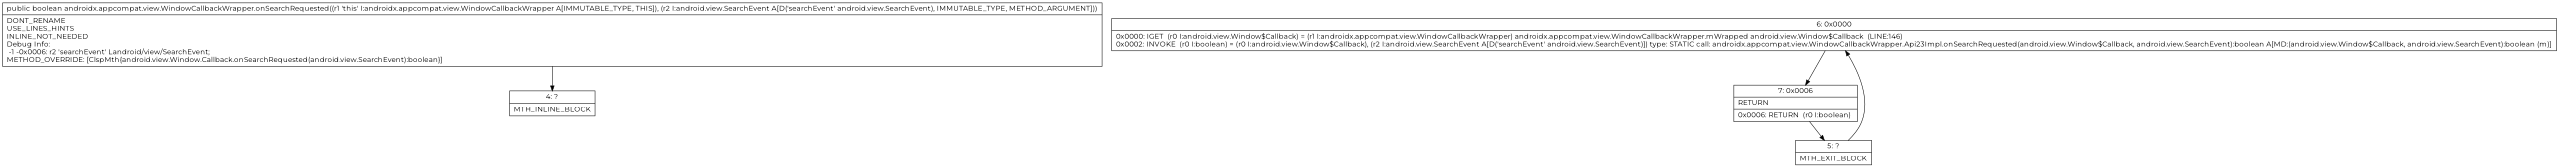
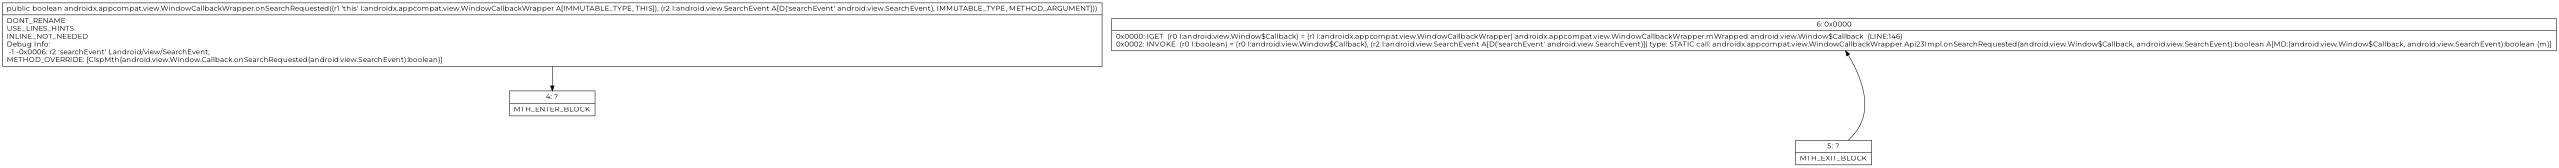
(1796, 103) -> none
(552, 109) -> (552, 109)
